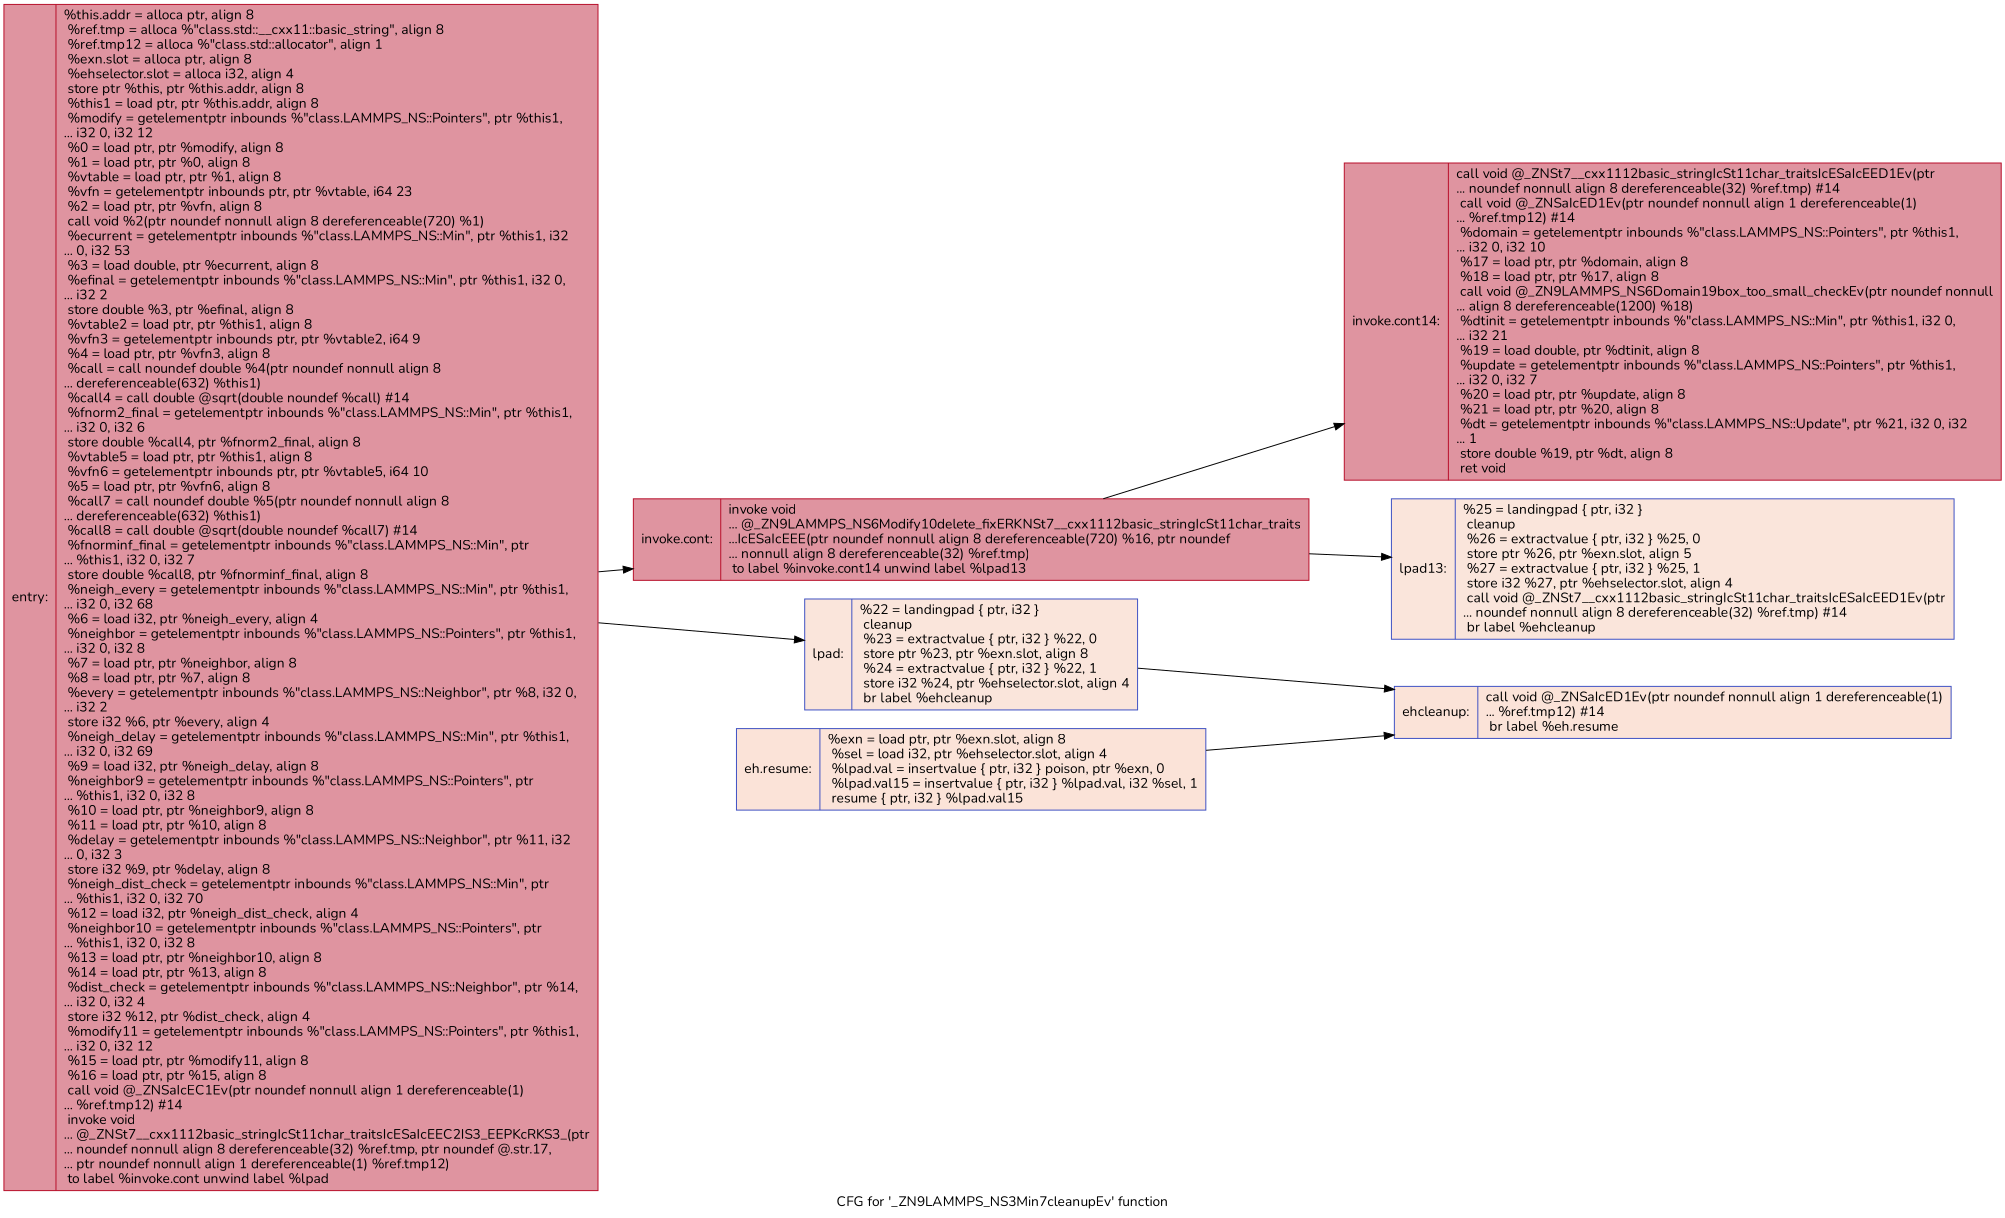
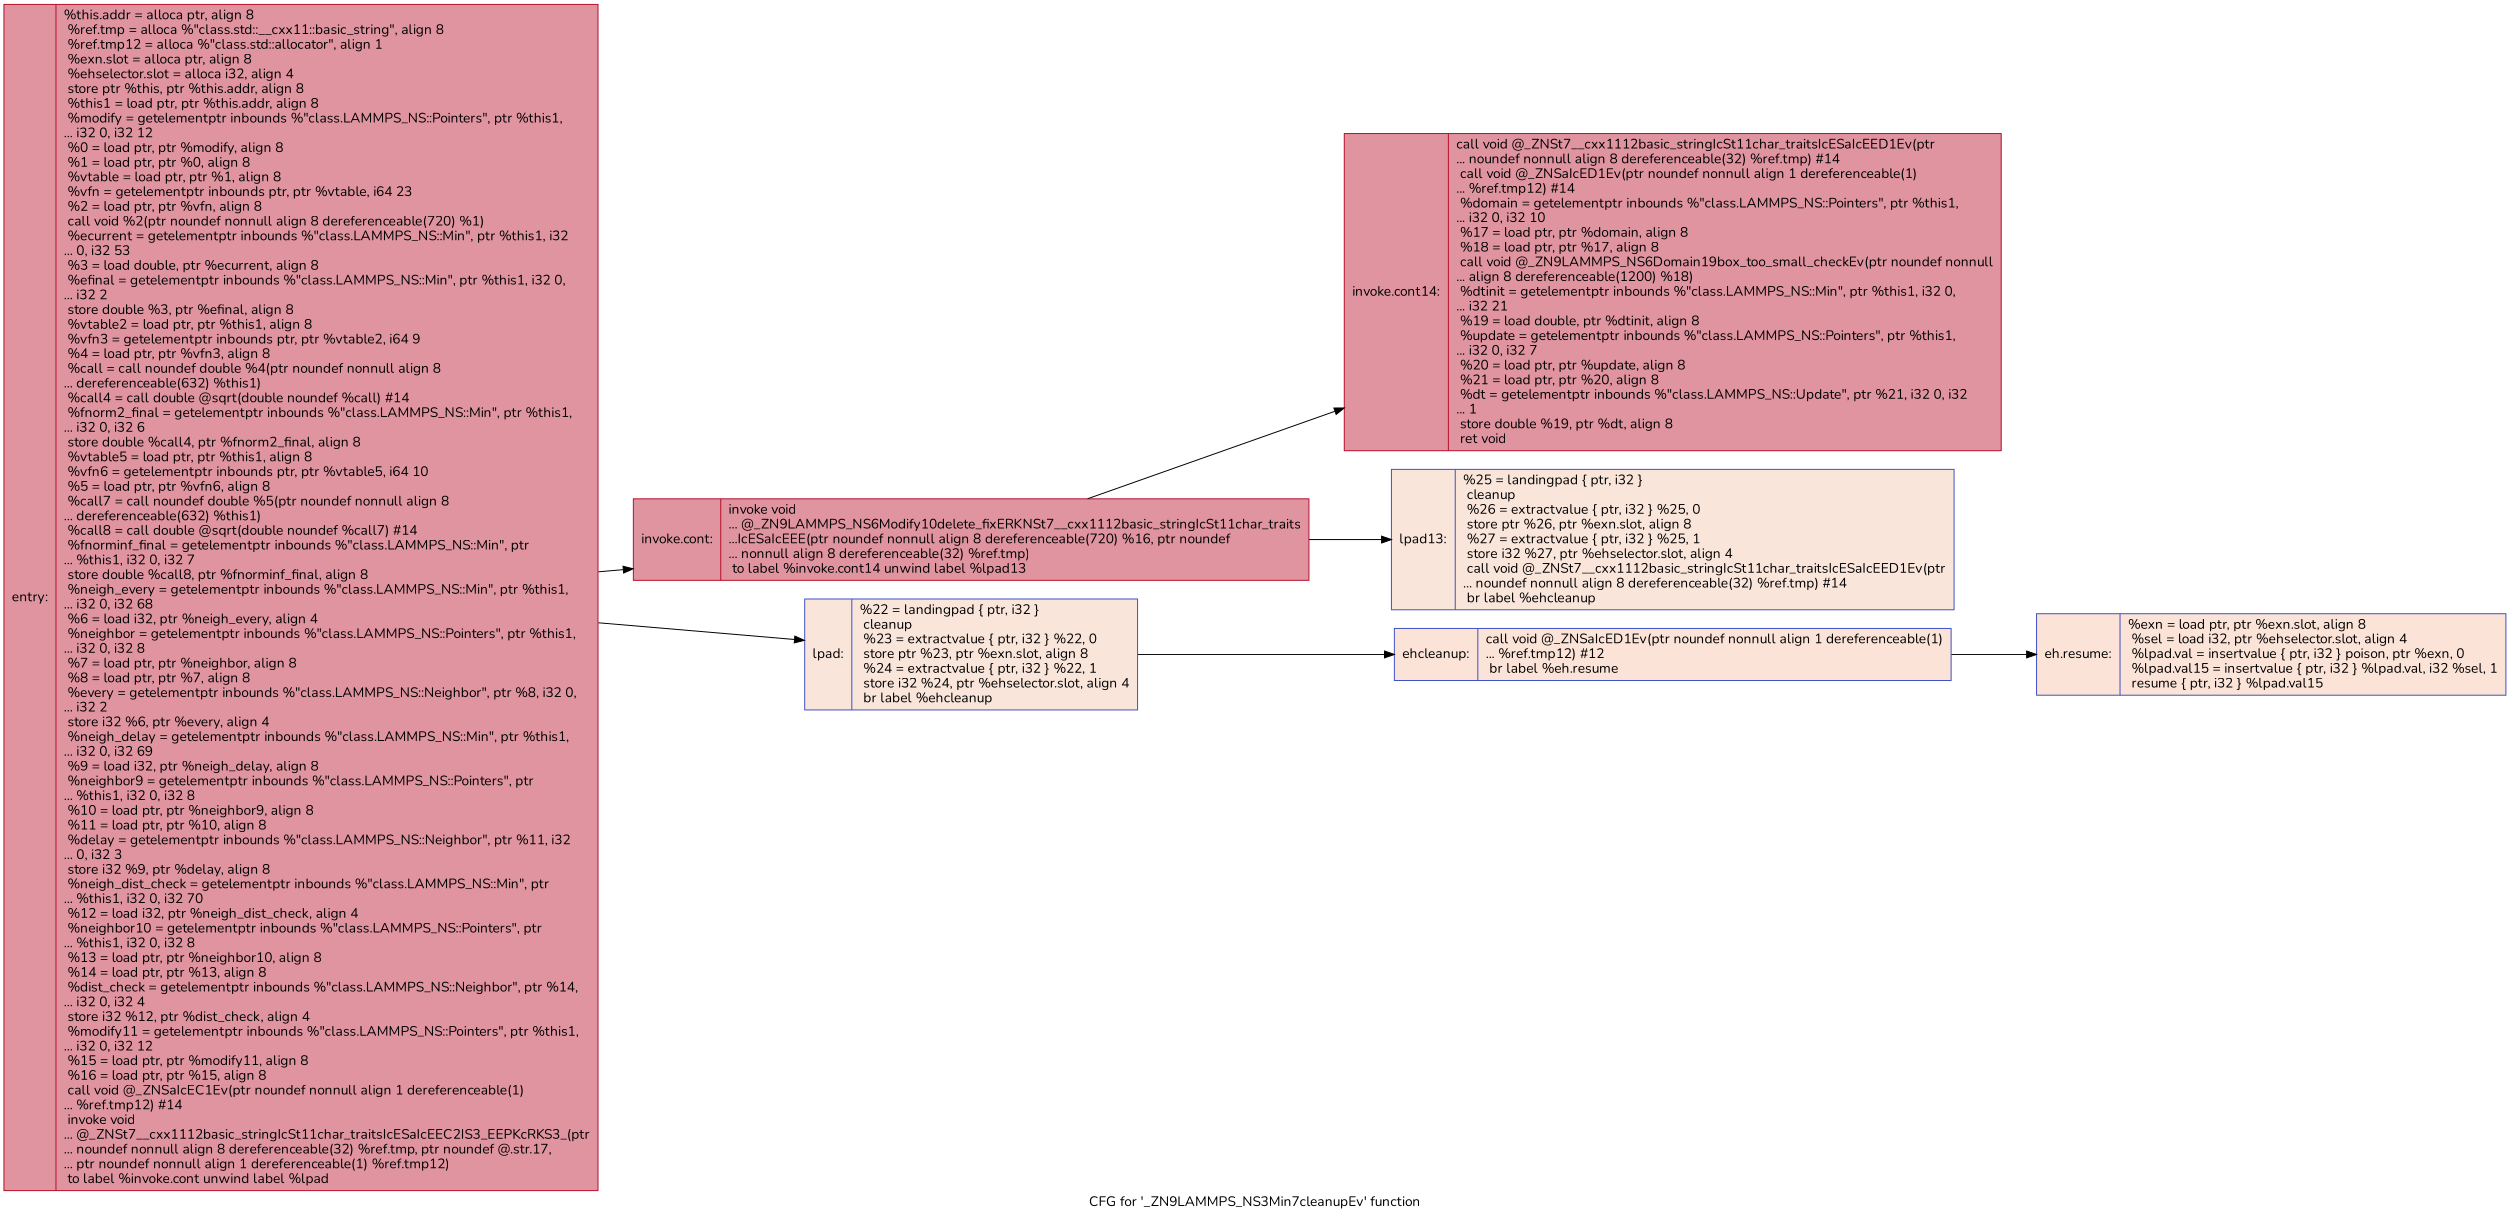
(1577, 554) -> (1577, 524)
(1545, 712) -> (1545, 654)
(1295, 743) -> (1989, 654)
